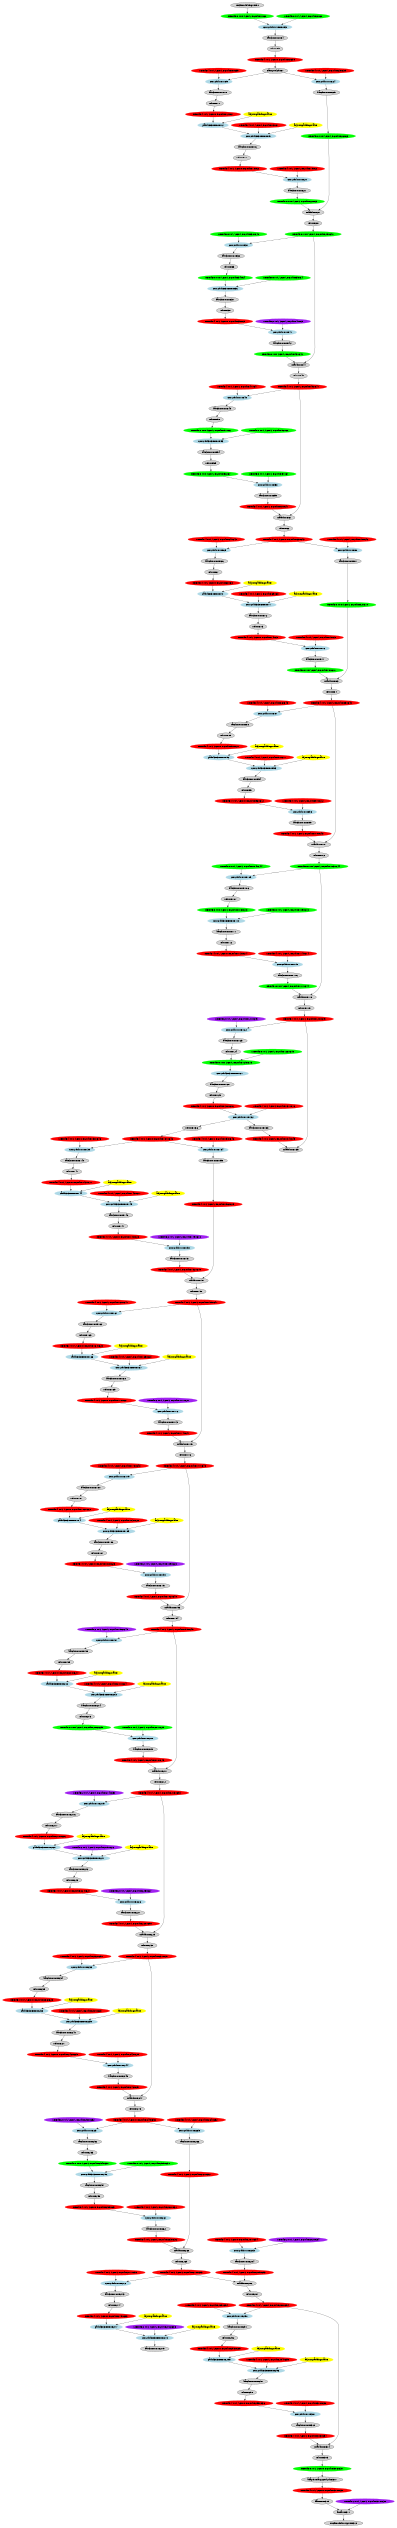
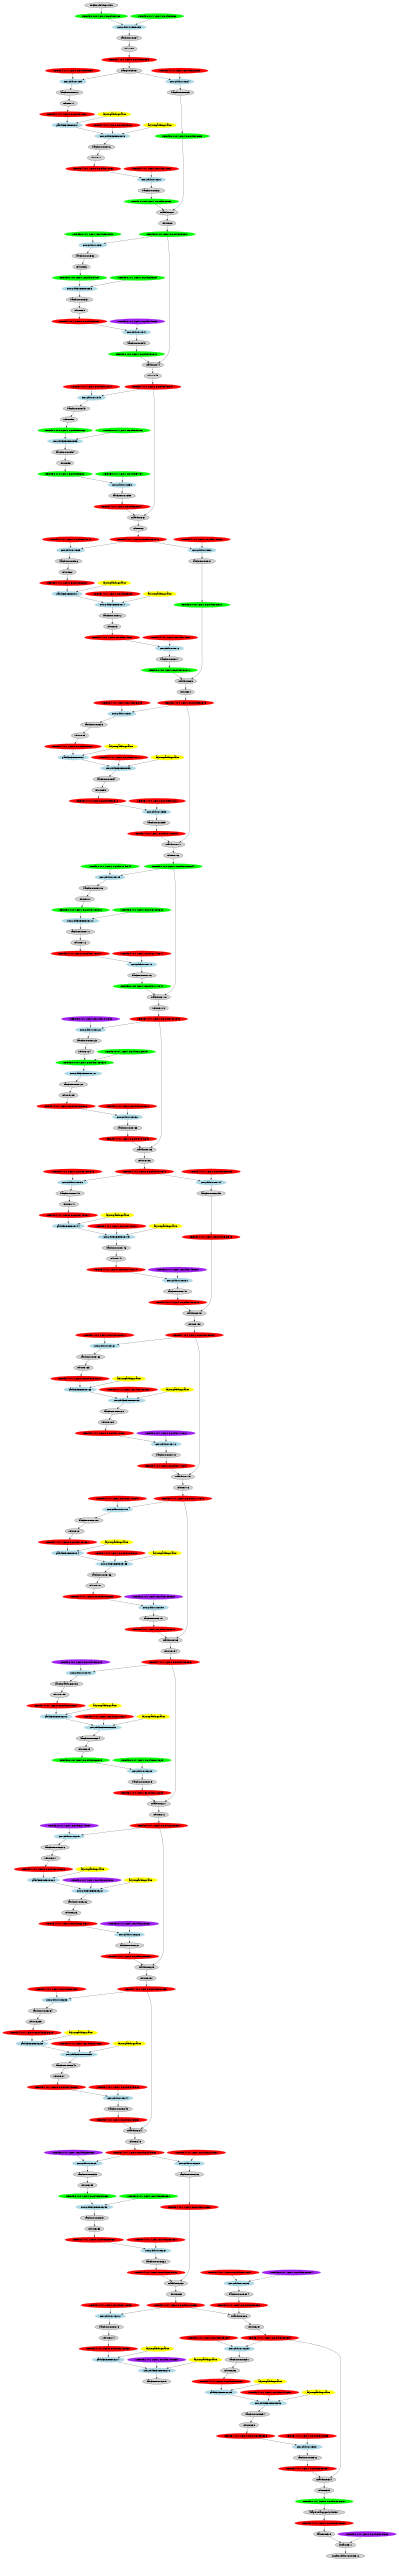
(217, 1123) -> (144, 1155)
(78, 1651) -> (67, 1684)
